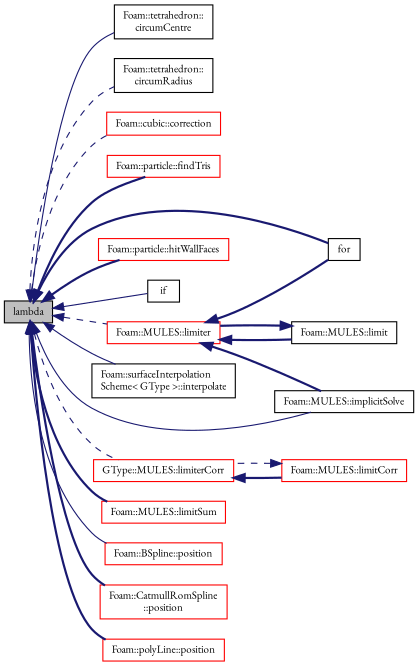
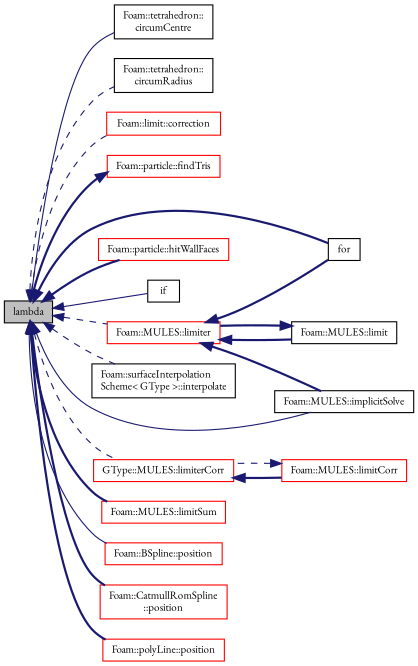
(164, 124) -> (164, 124)
(77, 219) -> (55, 234)
(83, 349) -> (83, 349)
